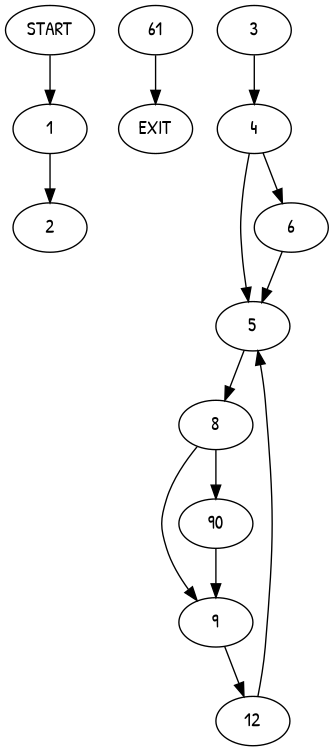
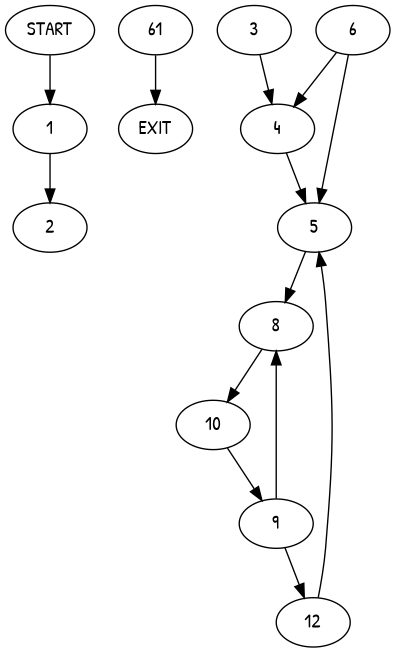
(270, 172) -> (320, 74)
(162, 517) -> (276, 432)
(216, 524) -> (213, 425)
